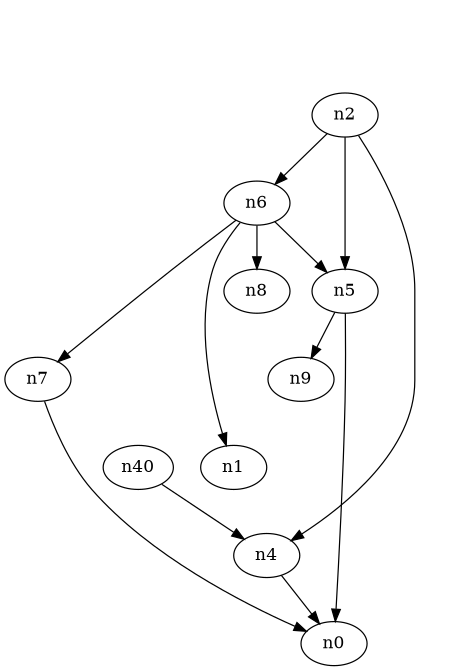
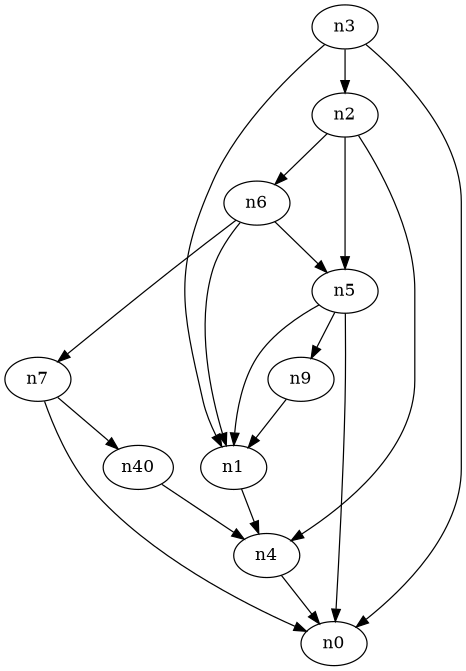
none -> (345, 27)
(257, 291) -> none
none -> (258, 356)
none -> (83, 419)
none -> (271, 419)
none -> (248, 505)
